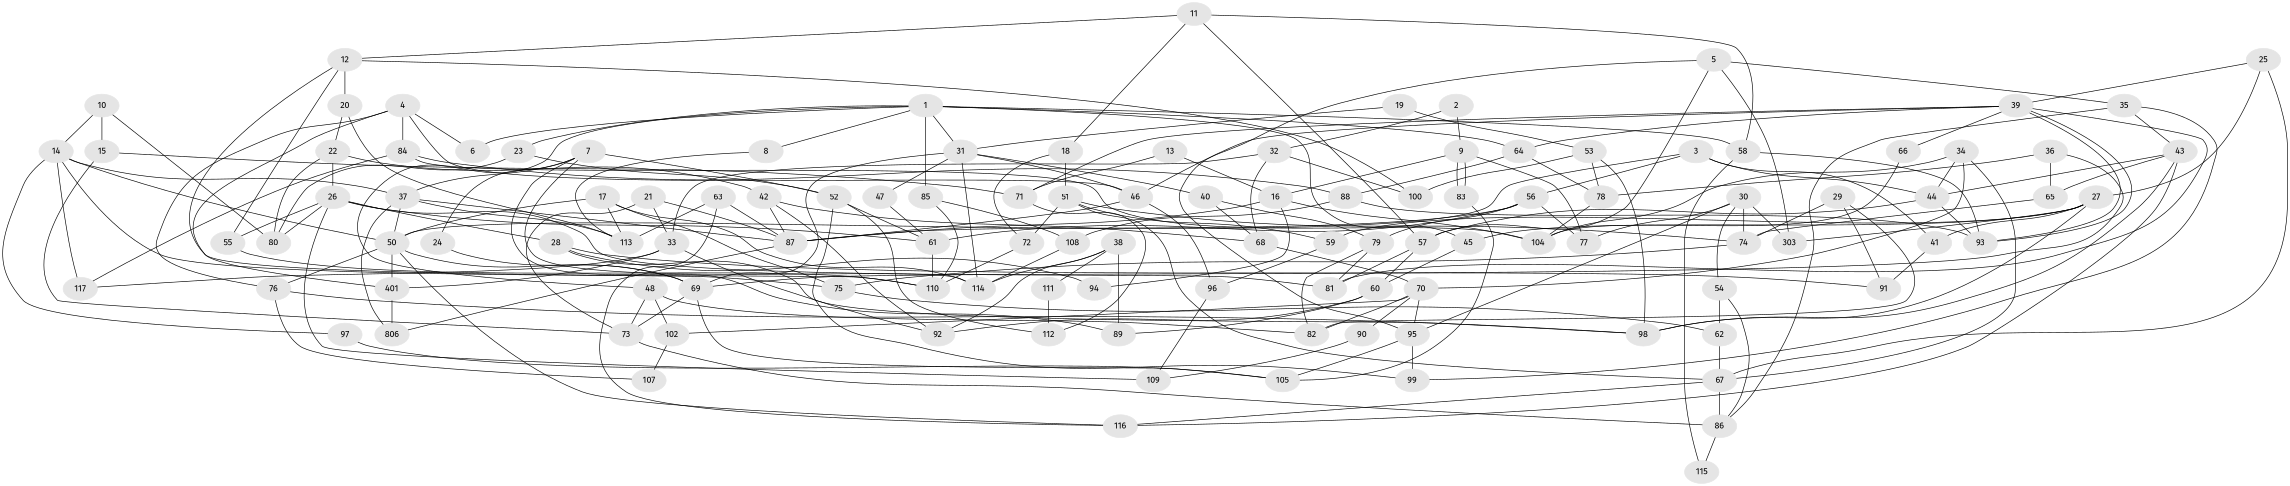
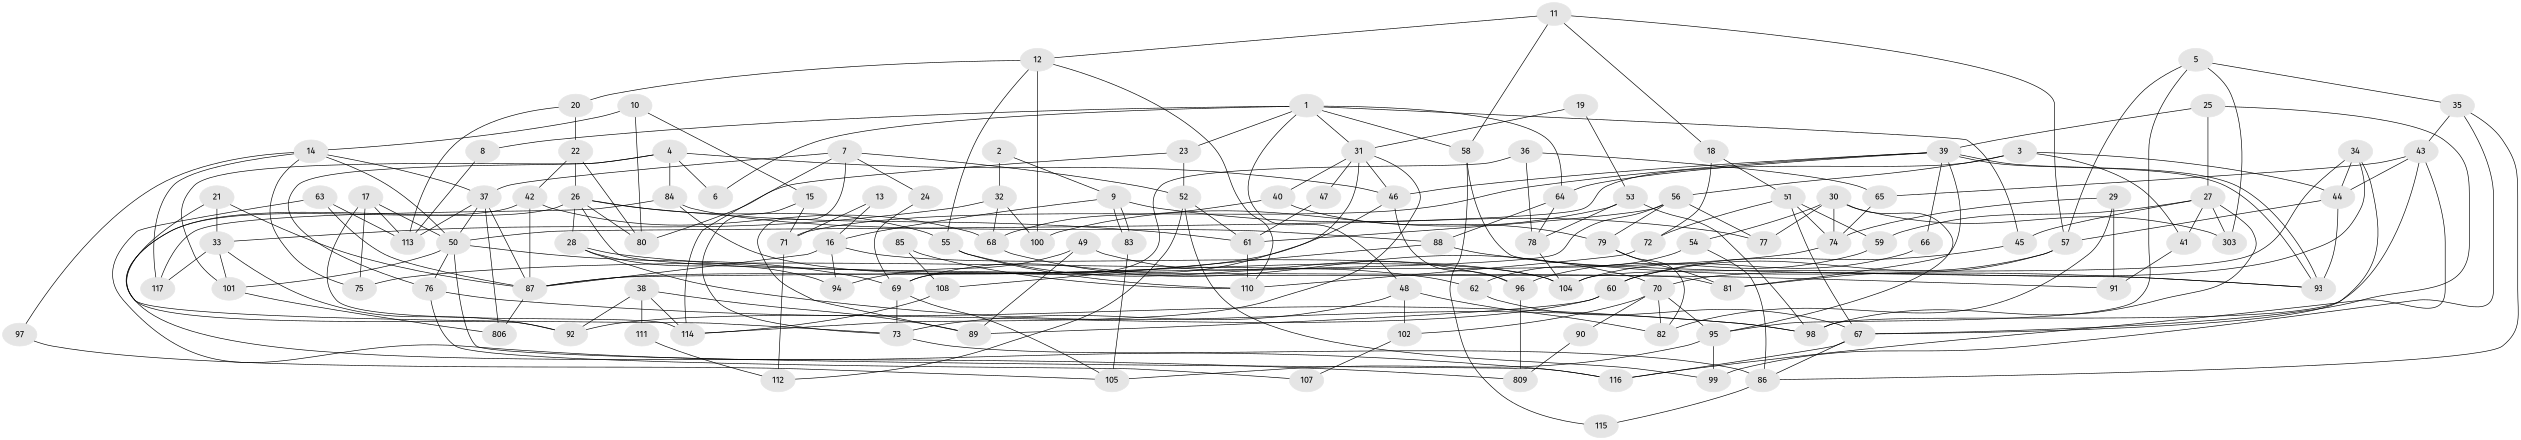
(926, 150) -> none
none -> (1083, 243)
(392, 289) -> (229, 289)
(1343, 307) -> (1208, 273)
(1153, 380) -> (1520, 380)
